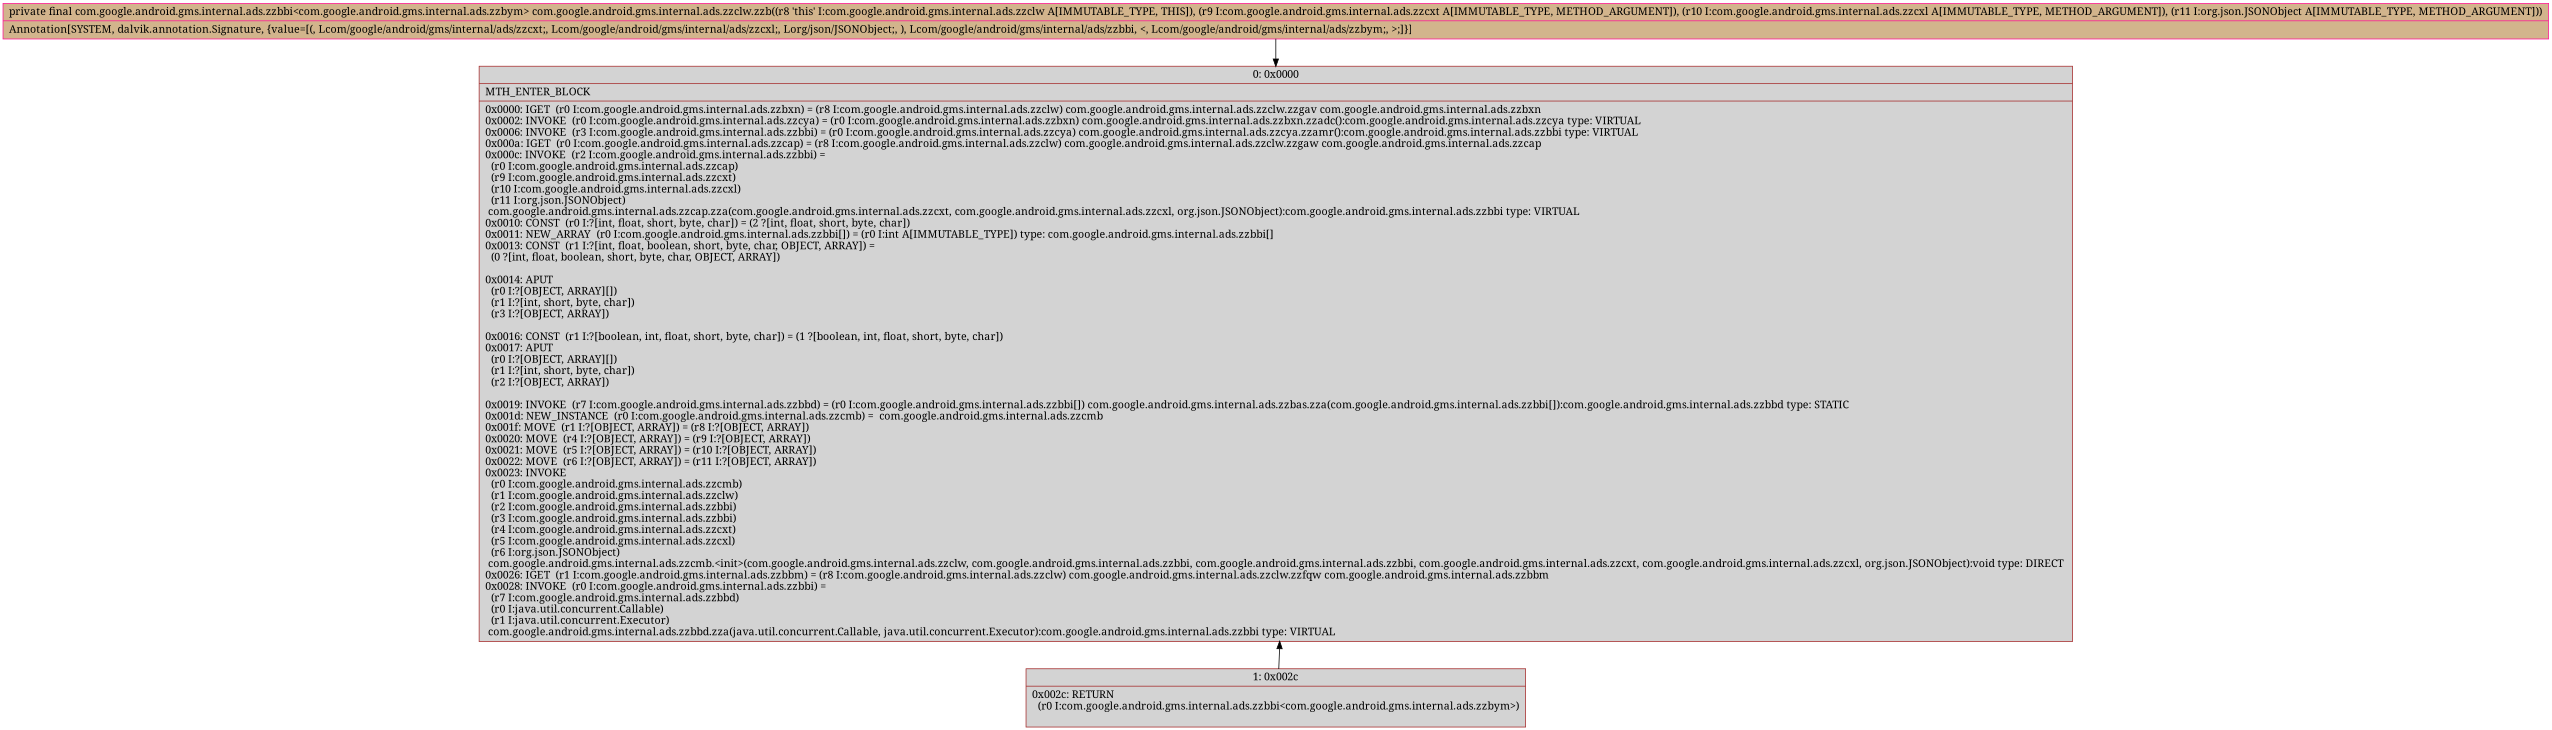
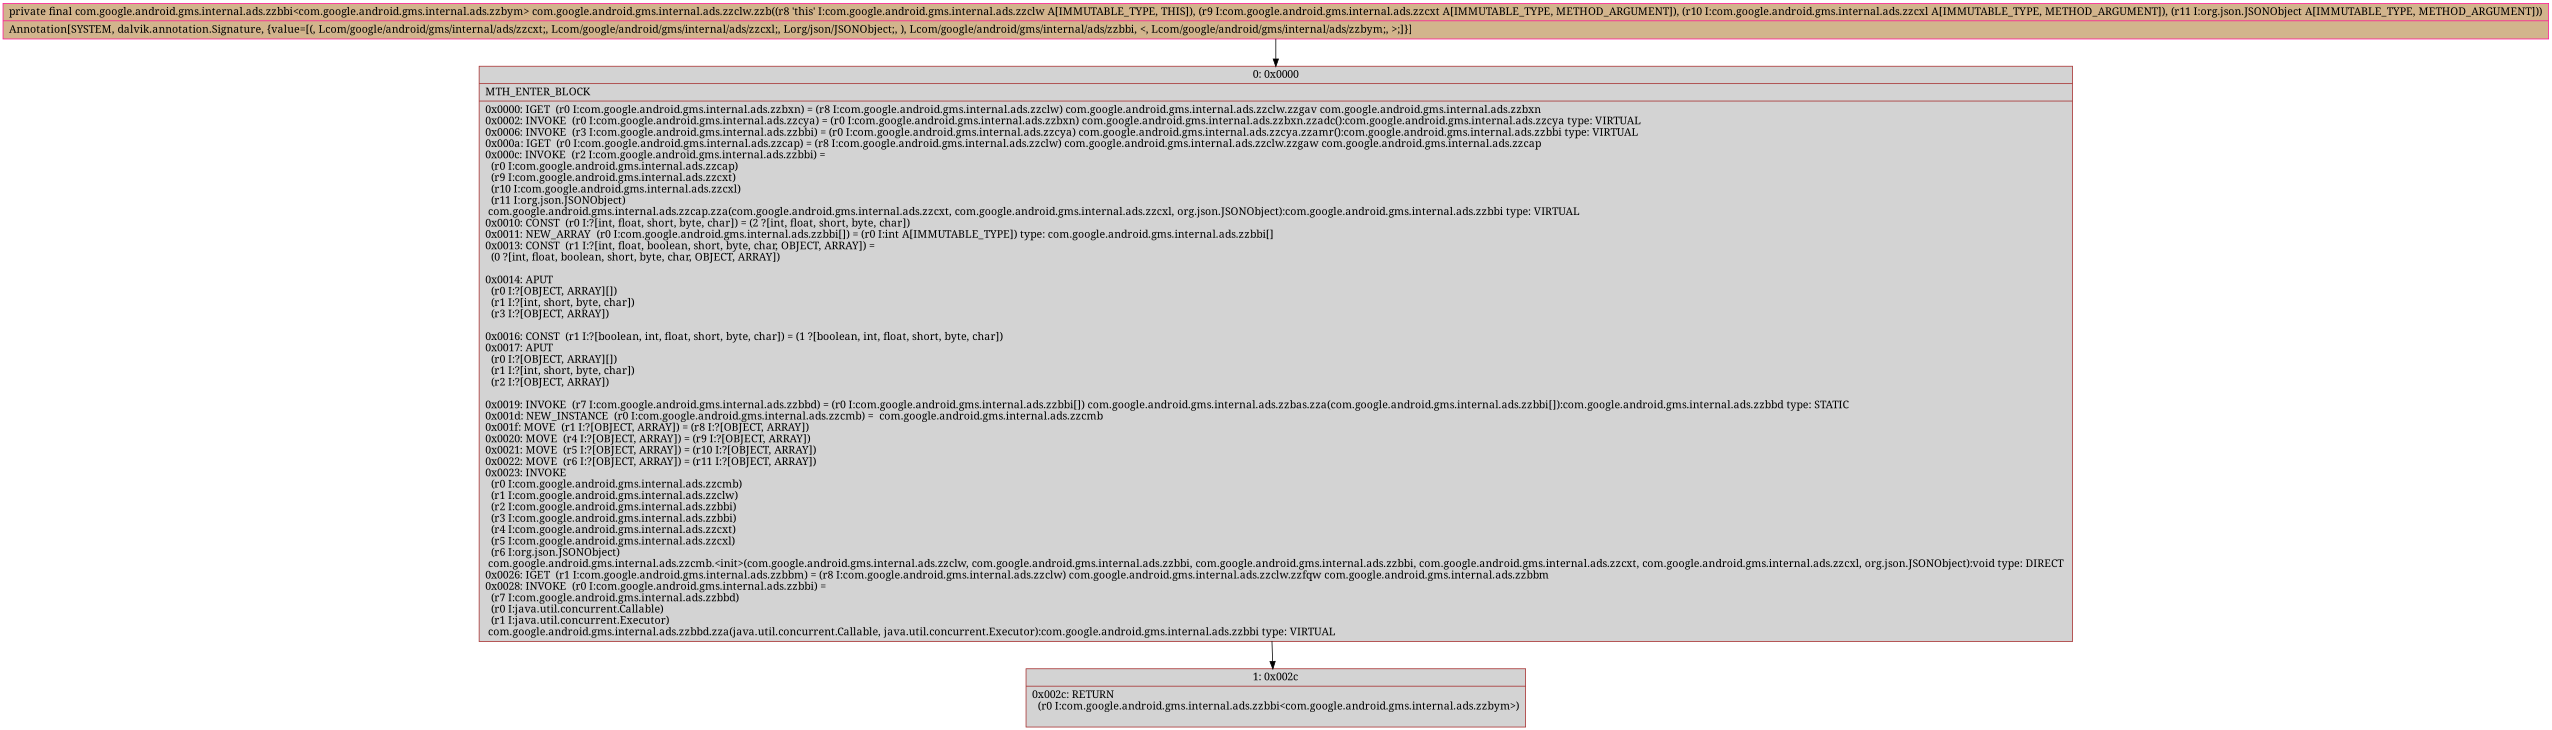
(1279, 659) -> (1272, 651)
